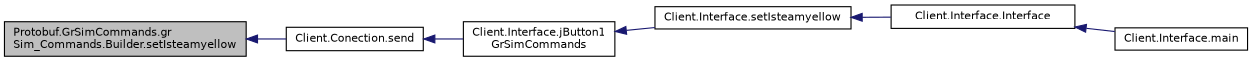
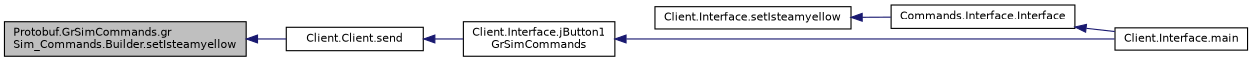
(983, 17) -> (983, 17)
(641, 29) -> (870, 39)
(355, 39) -> (355, 39)
